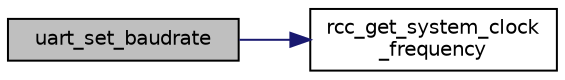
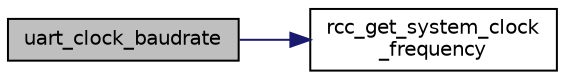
(123, 40) -> (123, 40)
